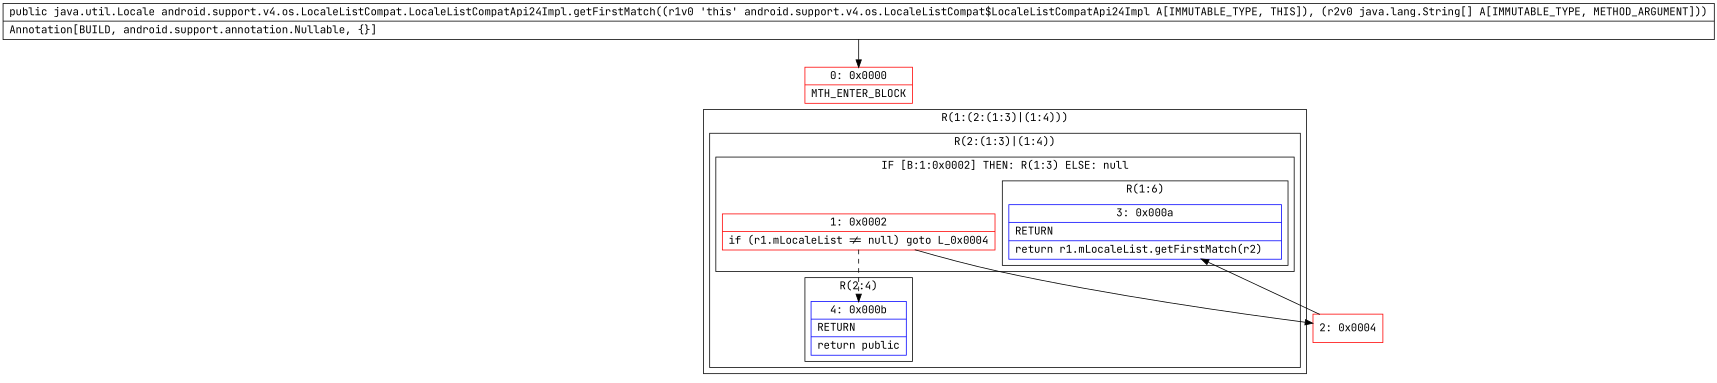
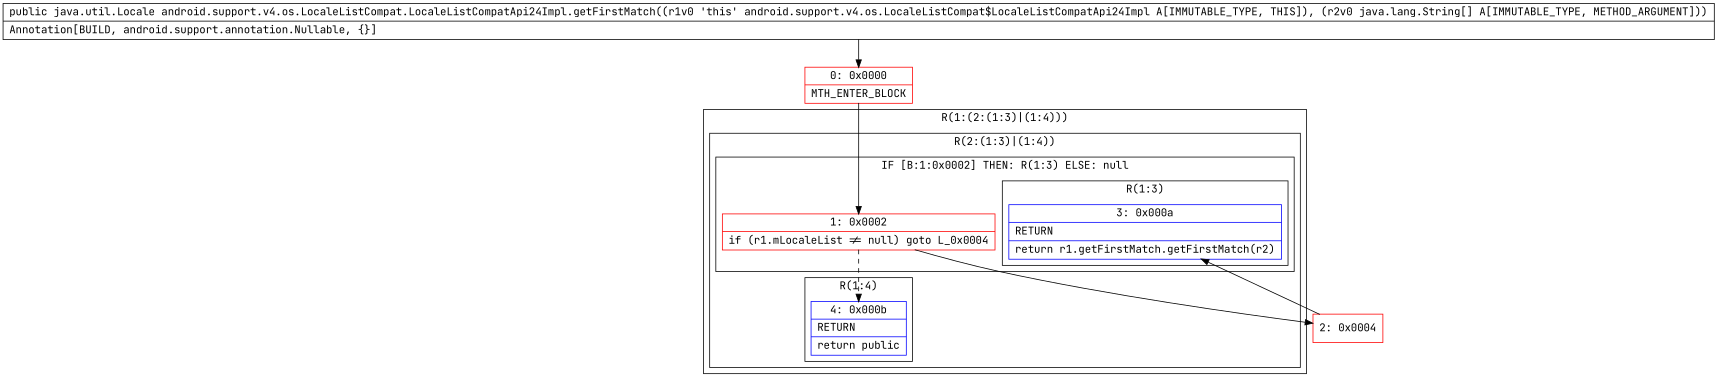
none -> (859, 152)
(1145, 190) -> (1145, 190)
(1139, 250) -> (1145, 250)
(859, 286) -> (859, 286)
